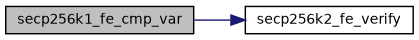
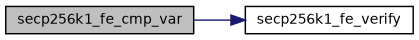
(329, 20) -> (329, 20)
